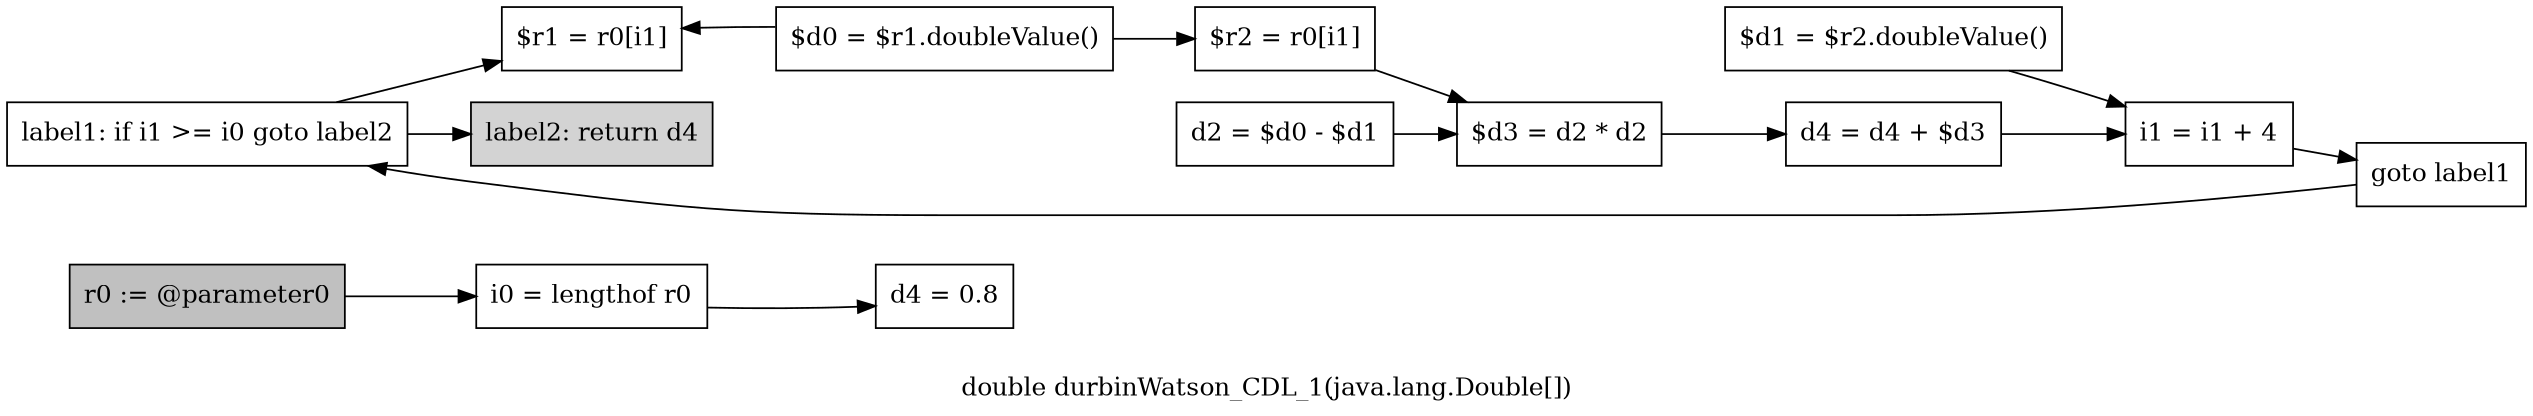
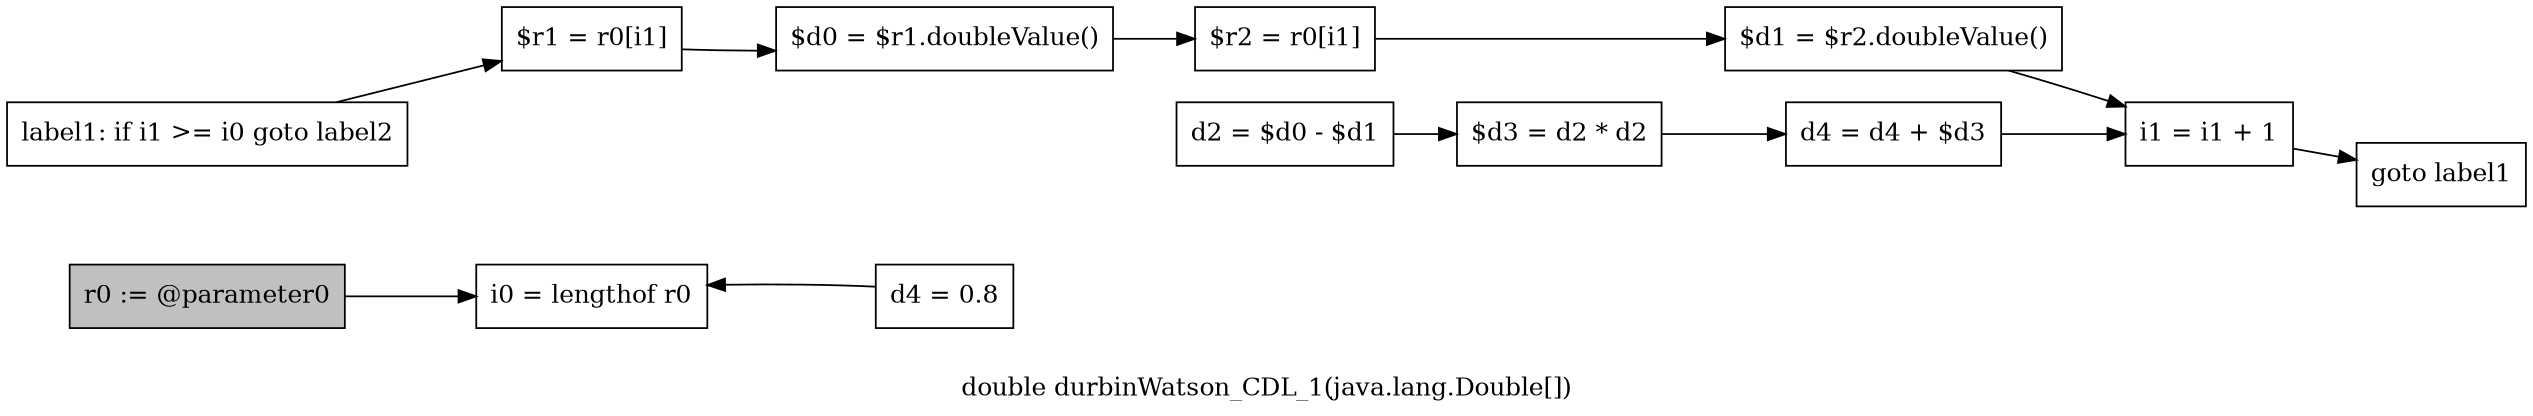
(738, 27) -> (720, 50)
(1413, 83) -> (1541, 39)
(592, 134) -> none
(2209, 134) -> (2209, 134)
(1370, 215) -> none
(782, 308) -> (800, 285)
